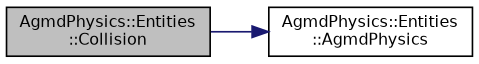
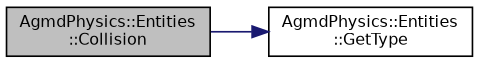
(371, 32) -> (371, 32)
